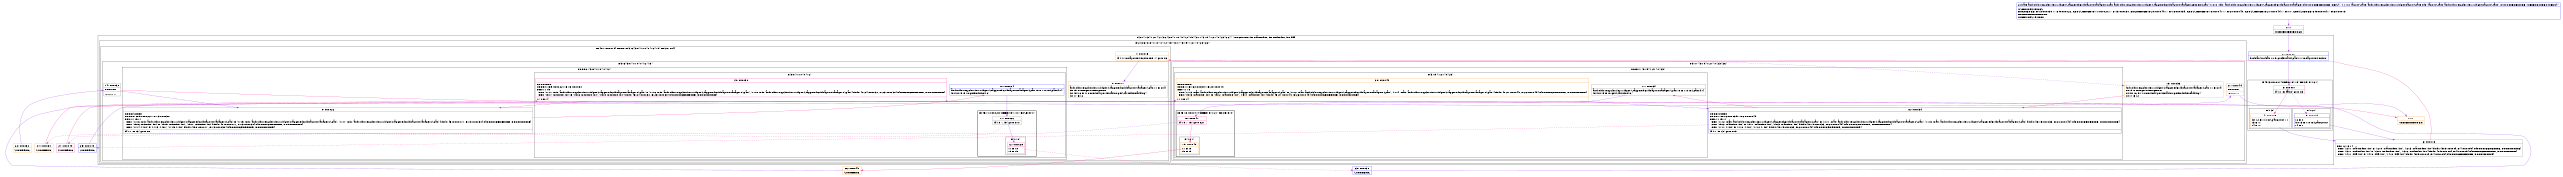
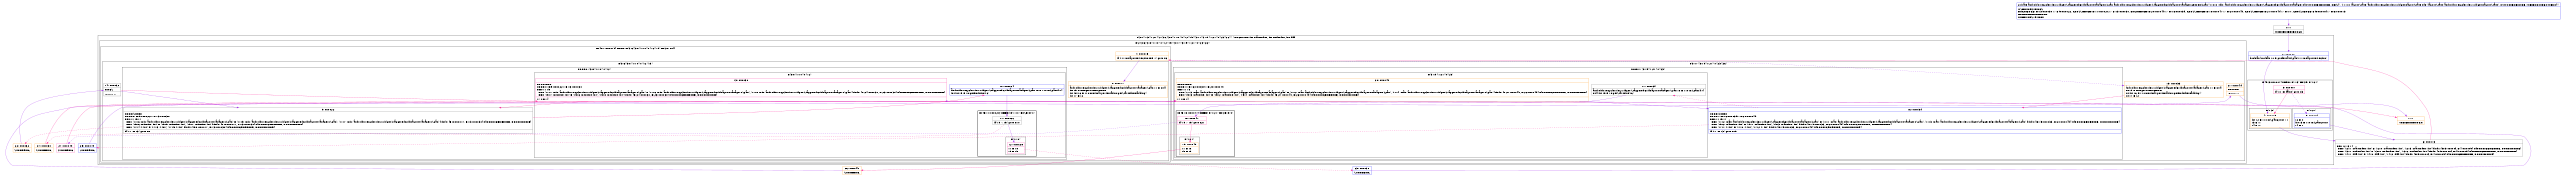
(2289, 72) -> (2264, 85)
(111, 90) -> (109, 90)
(1613, 93) -> (1614, 93)
(1725, 104) -> (1725, 104)
none -> (74, 130)
